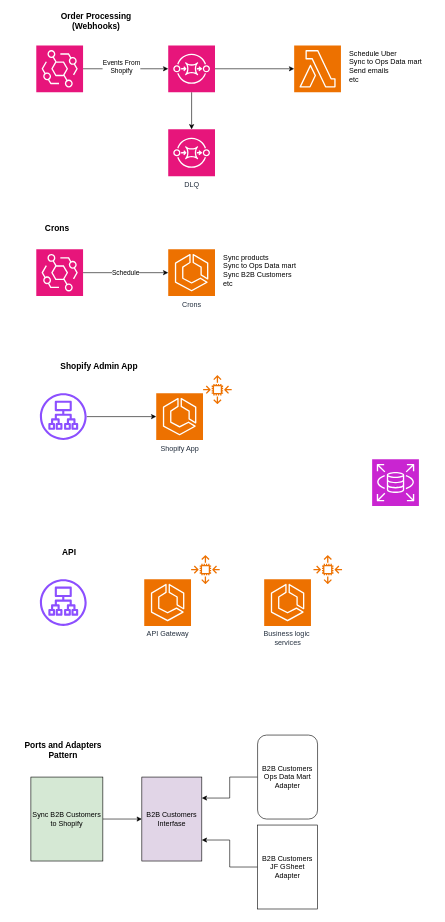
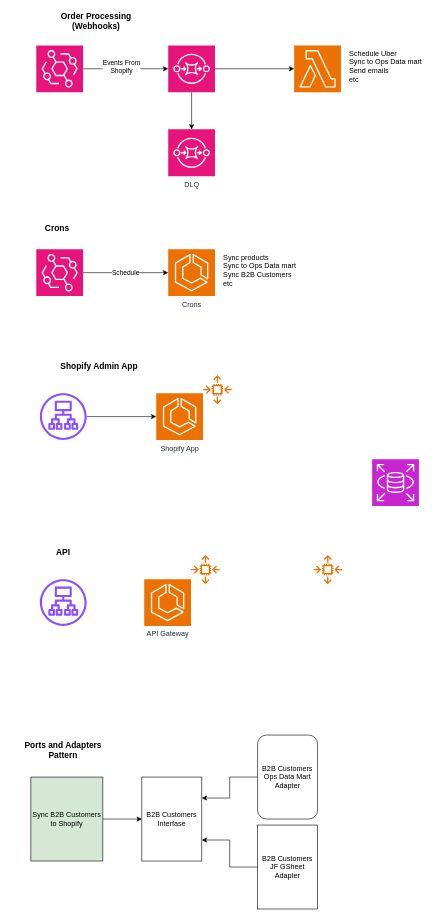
(69, 552) -> (63, 552)
(288, 603) -> none
(172, 819) -> (172, 819)
